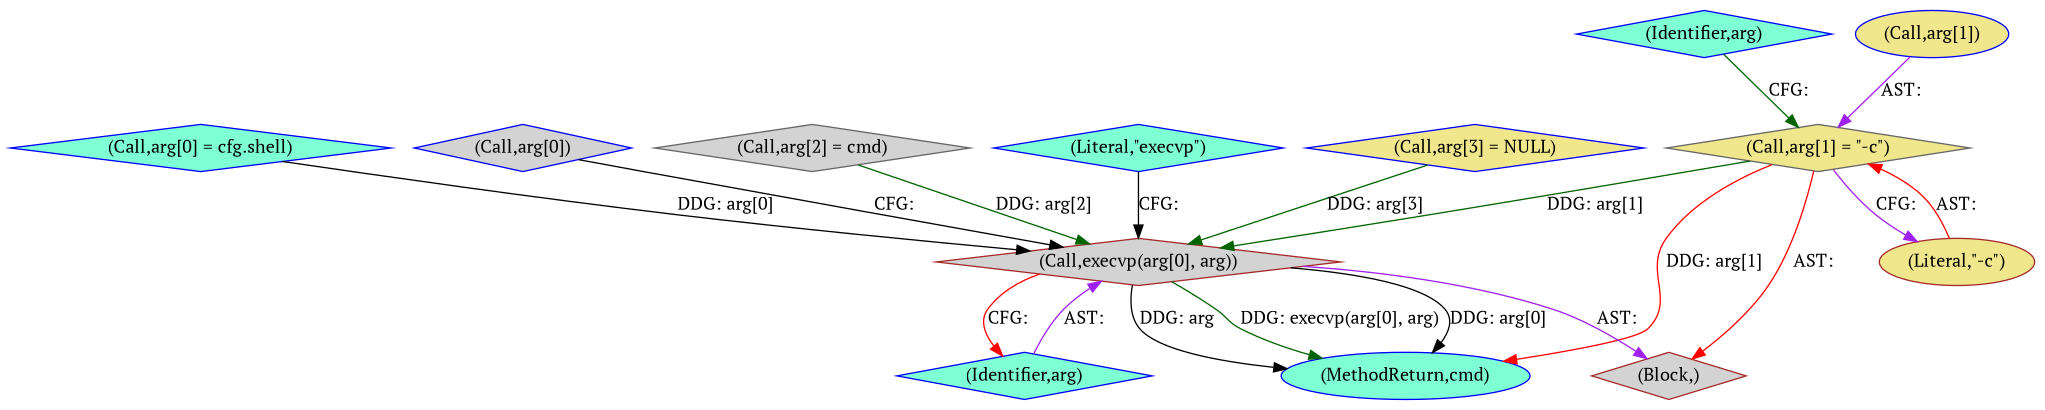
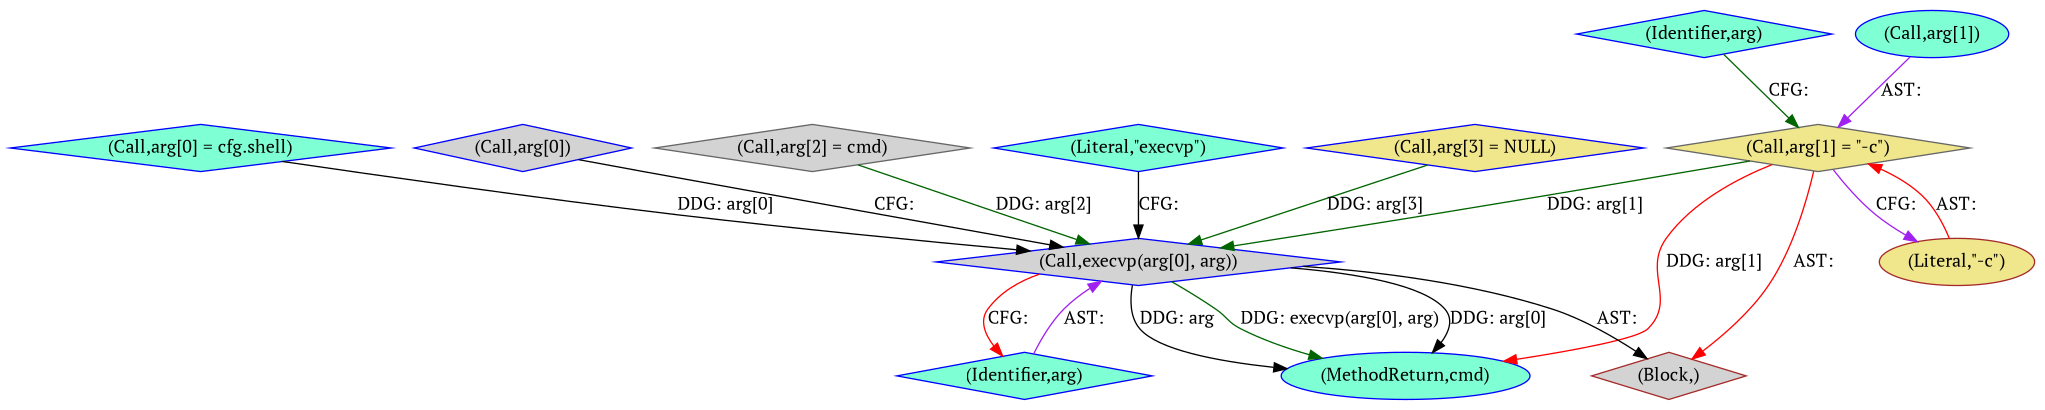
(1932, 34) -> (1932, 34)
(1138, 262) -> (1138, 262)
(1475, 289) -> (1475, 289)
